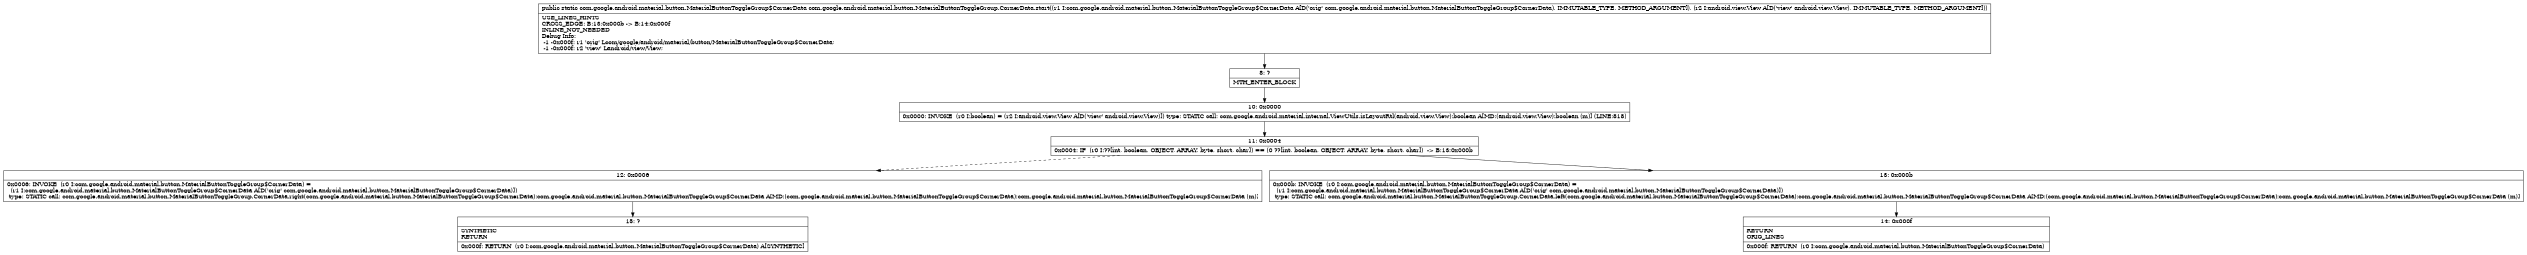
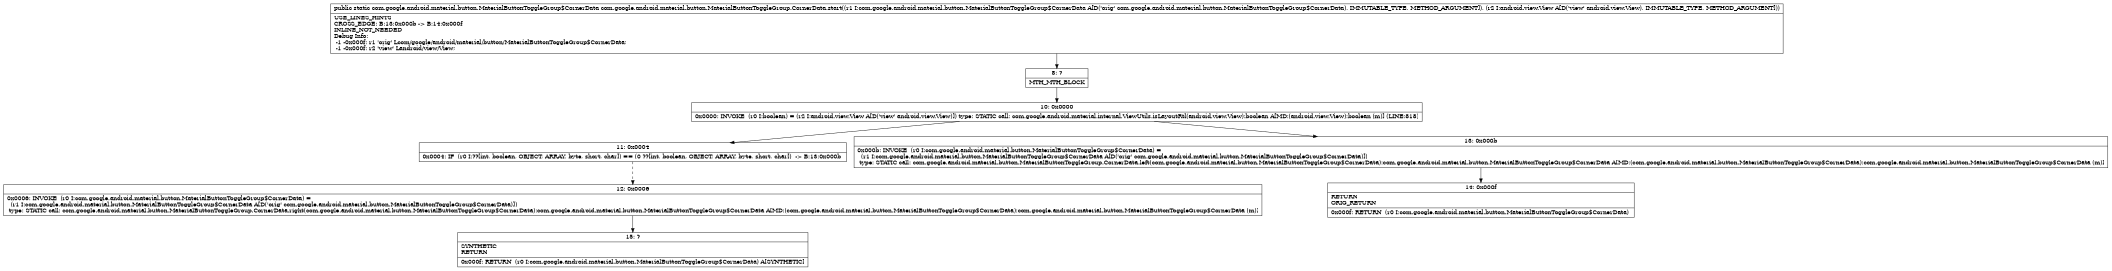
(1265, 83) -> (1057, 83)
(1529, 163) -> (1234, 129)
(1765, 237) -> (1354, 203)
